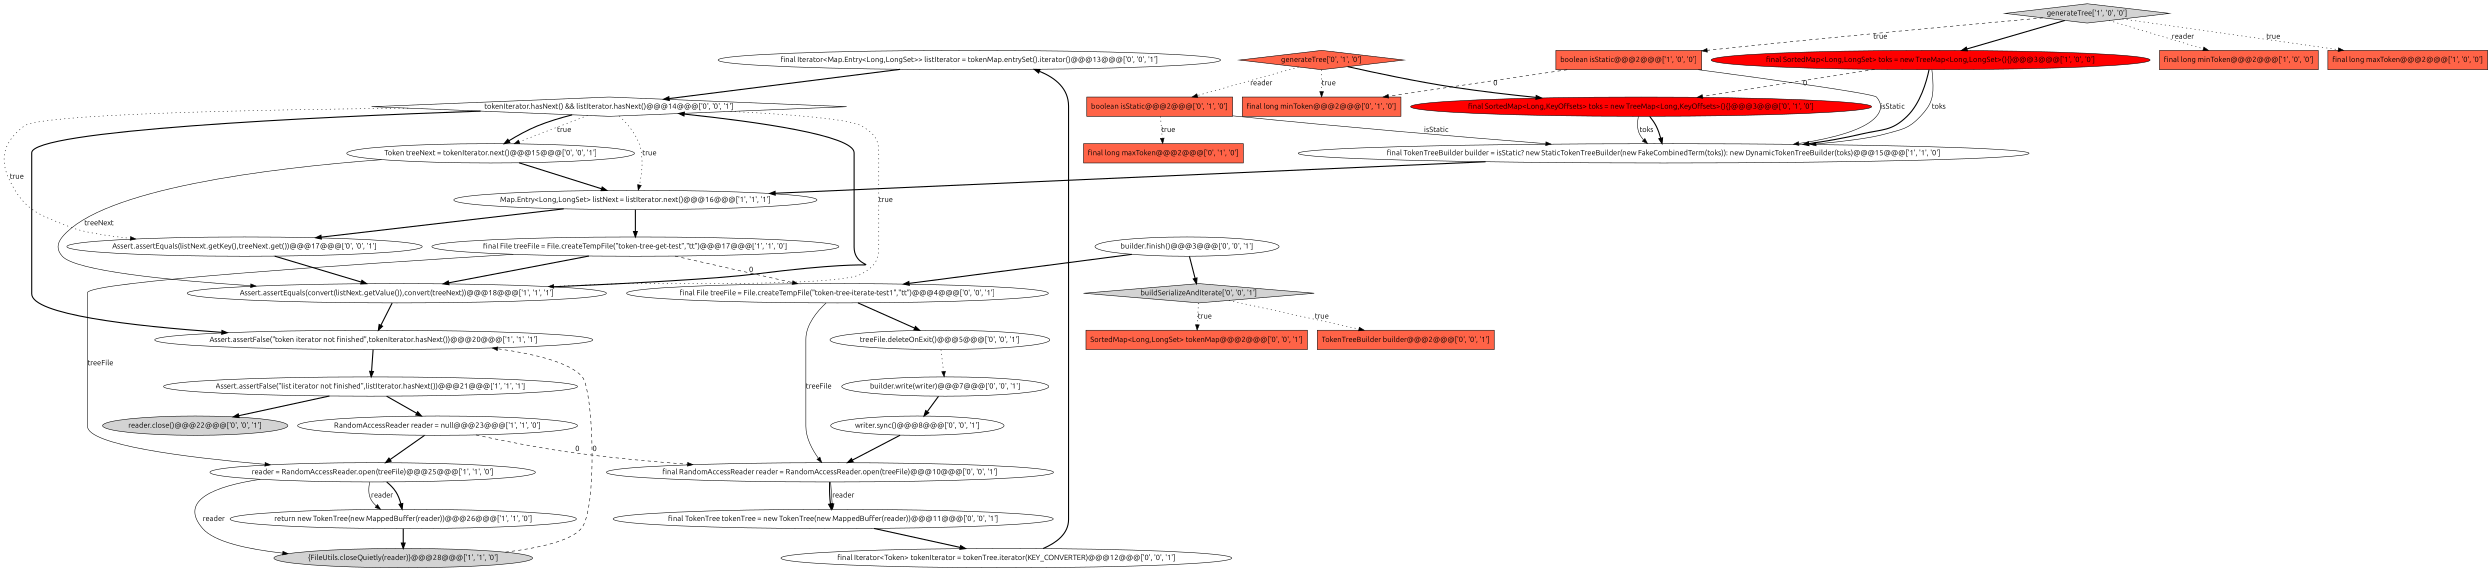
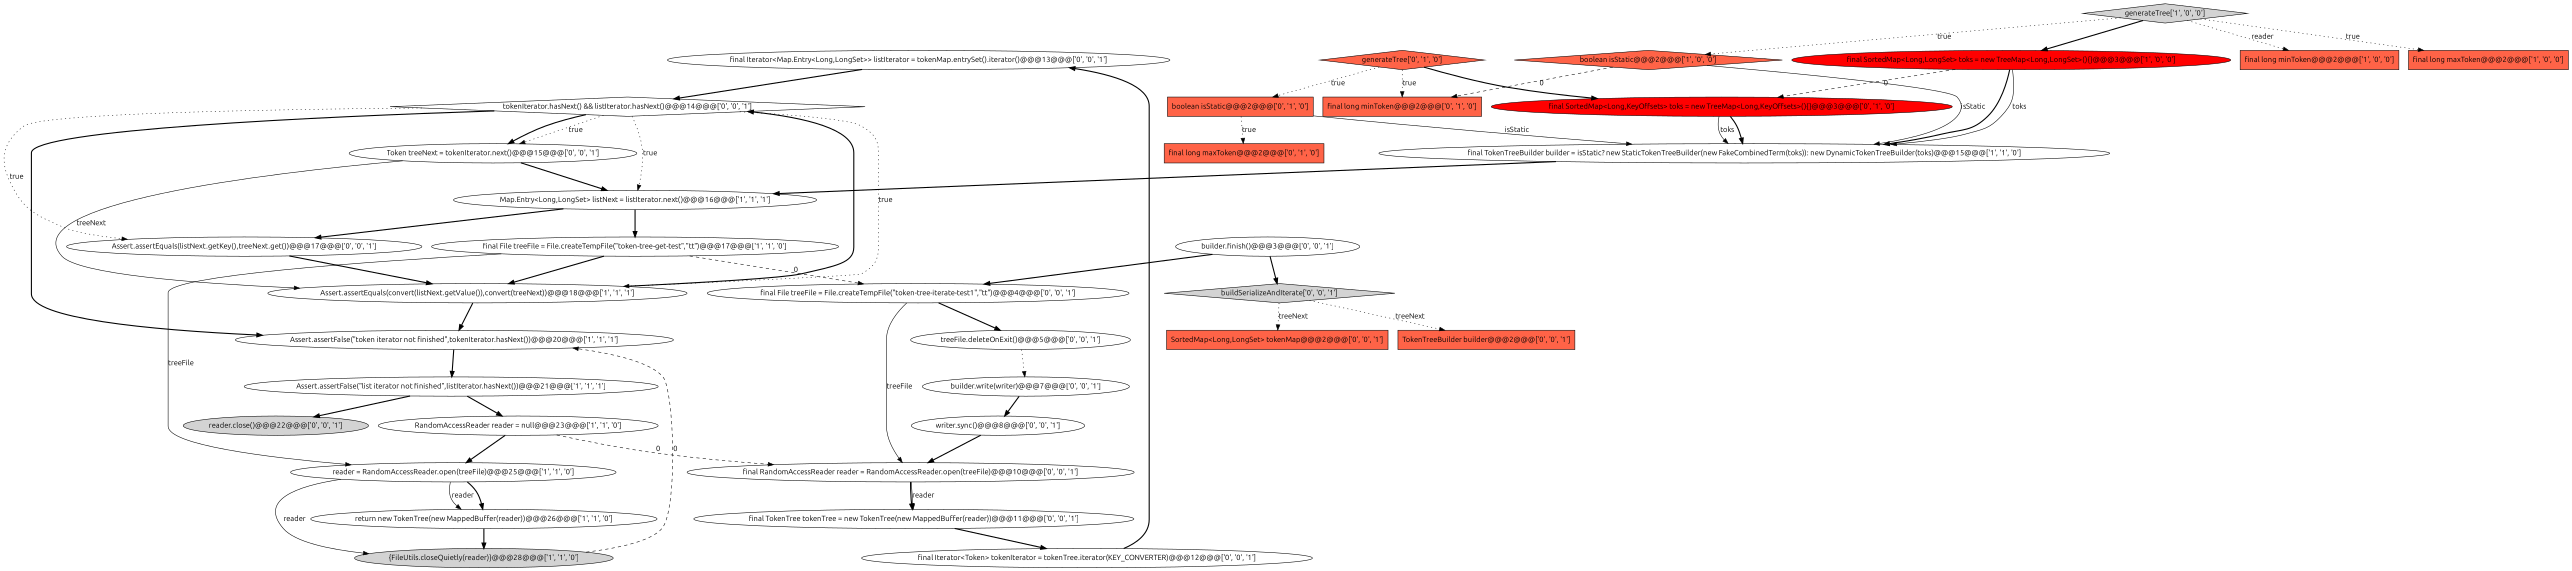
(1875, 33) -> (1916, 36)
(1629, 60) -> (1648, 60)
(1262, 83) -> (1338, 83)
(1205, 317) -> (1293, 317)
(1322, 317) -> (1410, 317)
